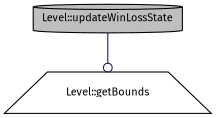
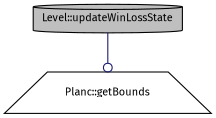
(108, 93) -> (108, 93)
